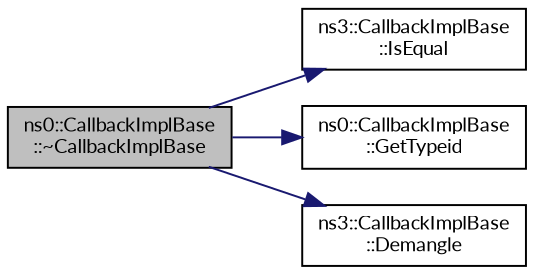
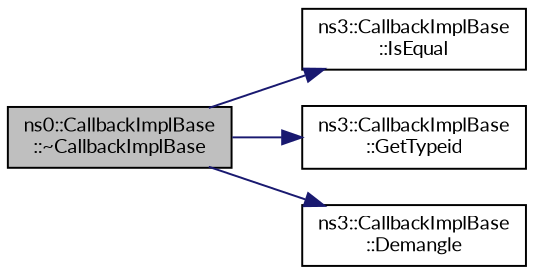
(414, 137) -> (414, 137)
